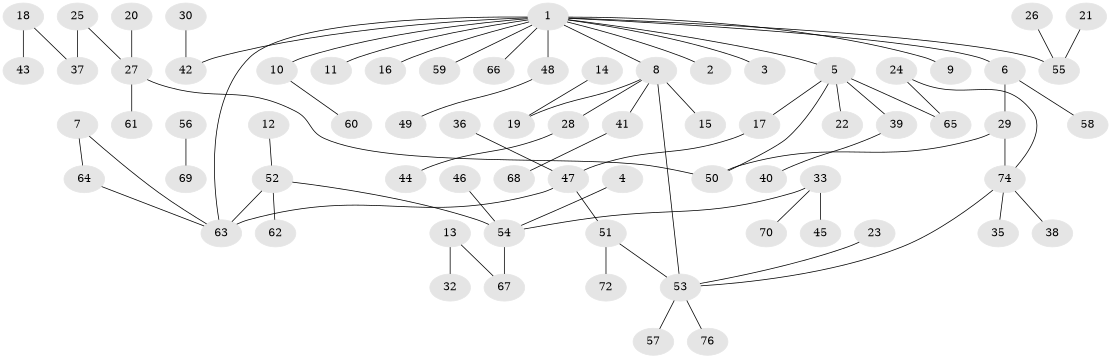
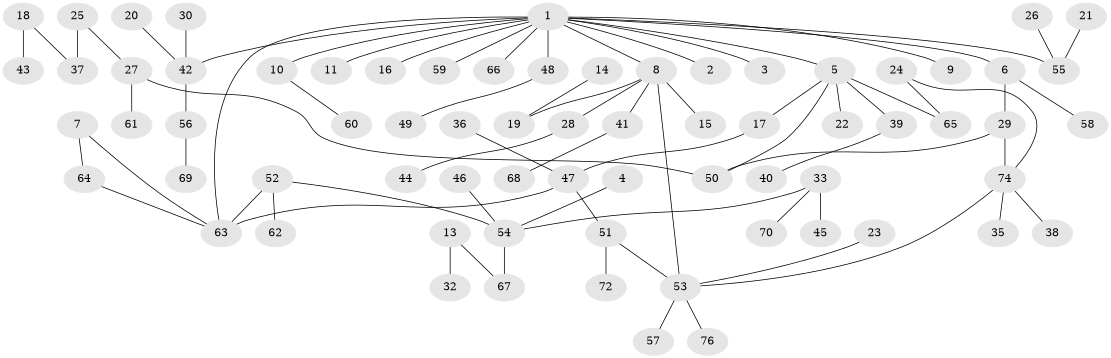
(132, 44) -> (159, 44)
none -> (186, 98)
(269, 125) -> none
